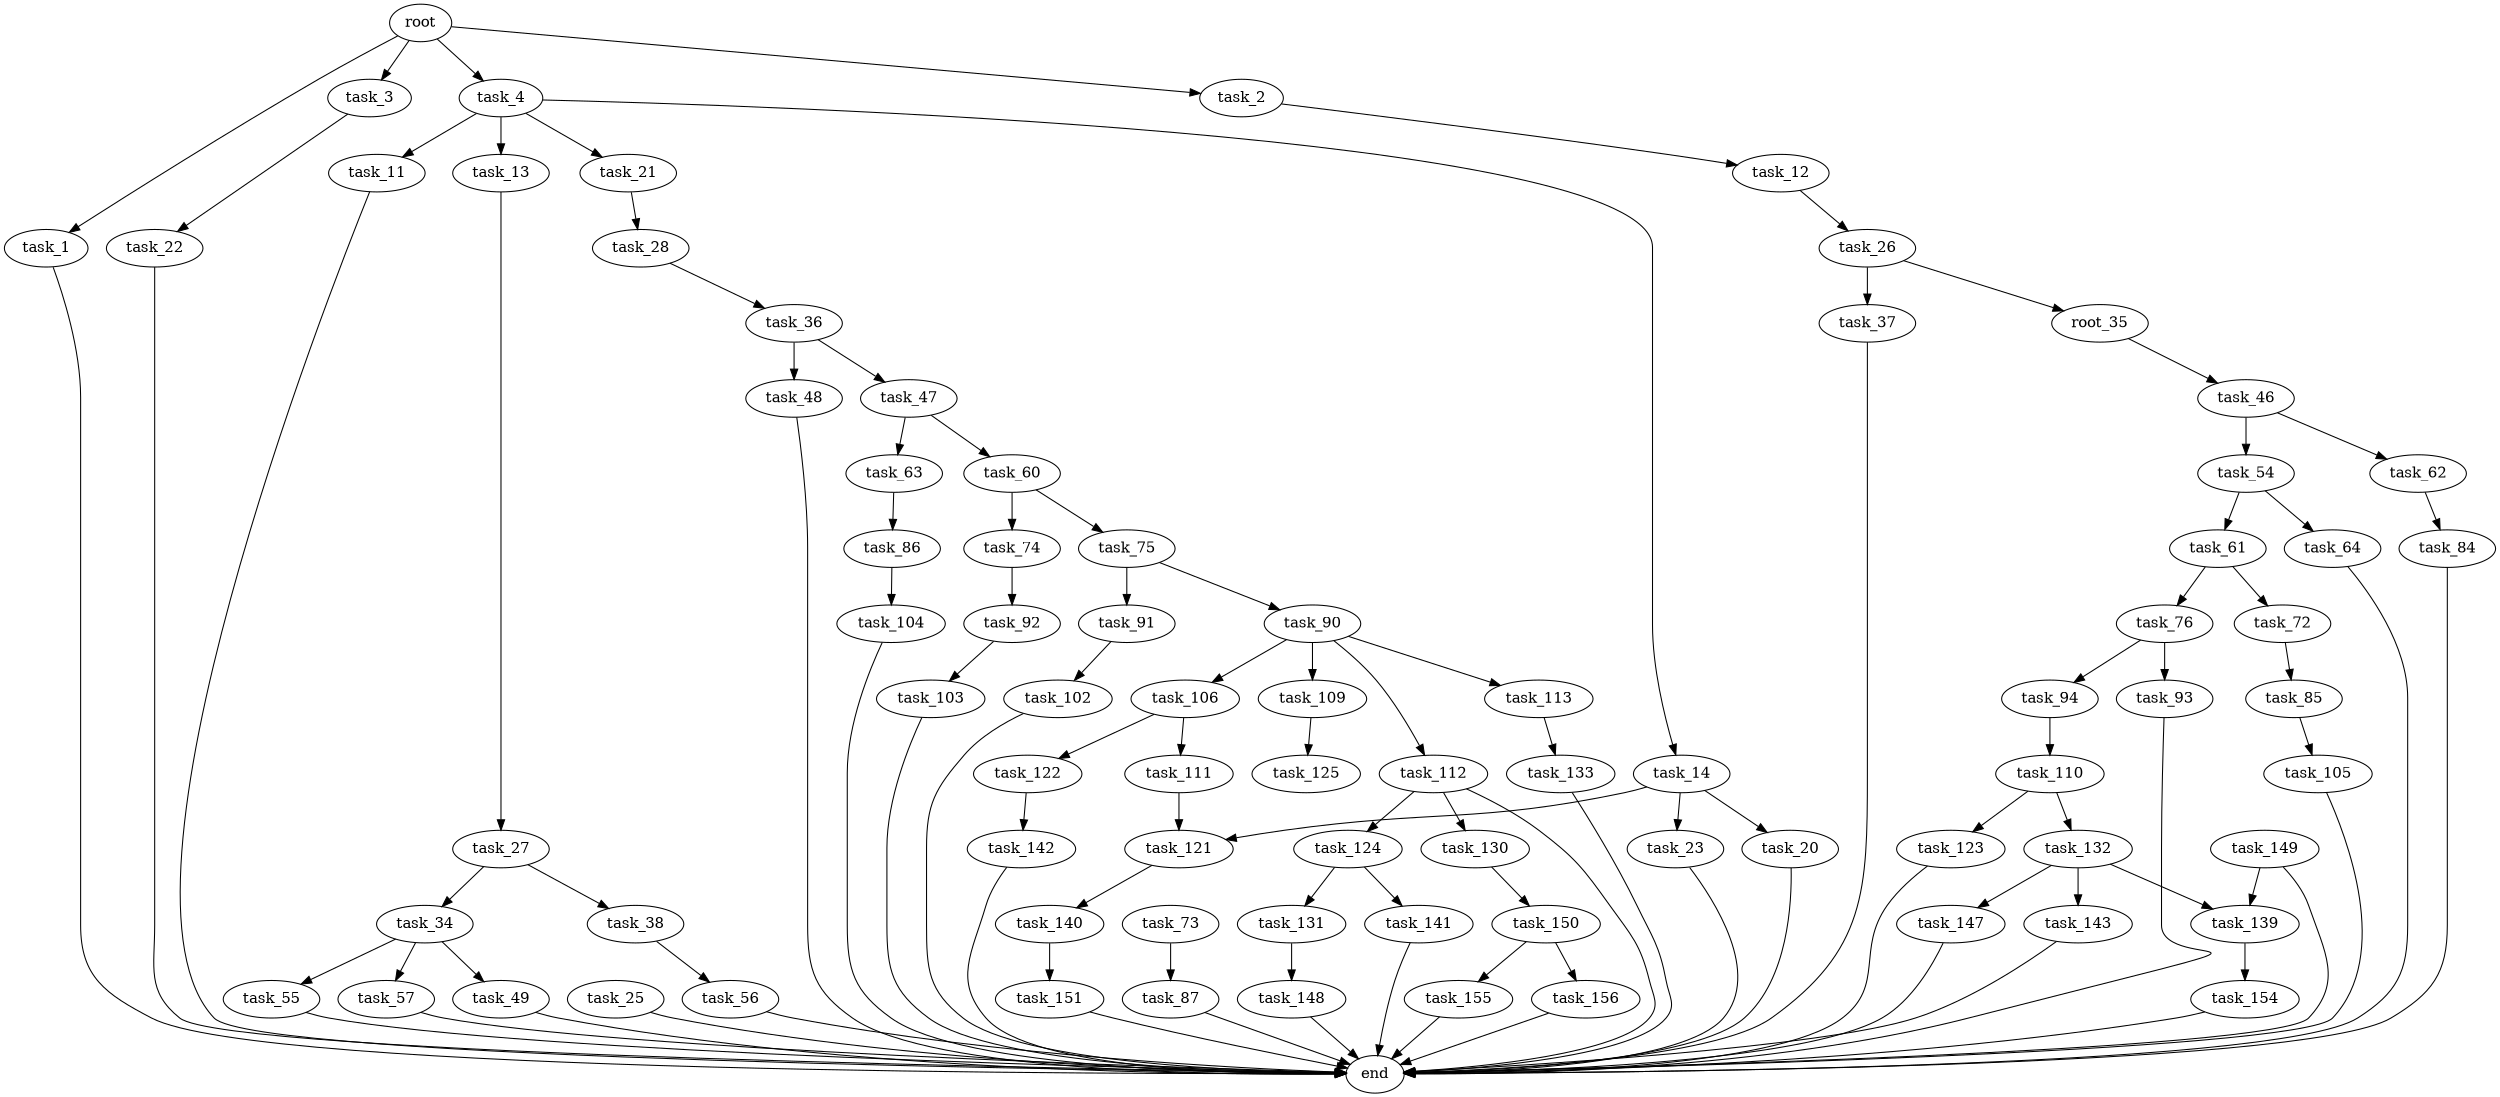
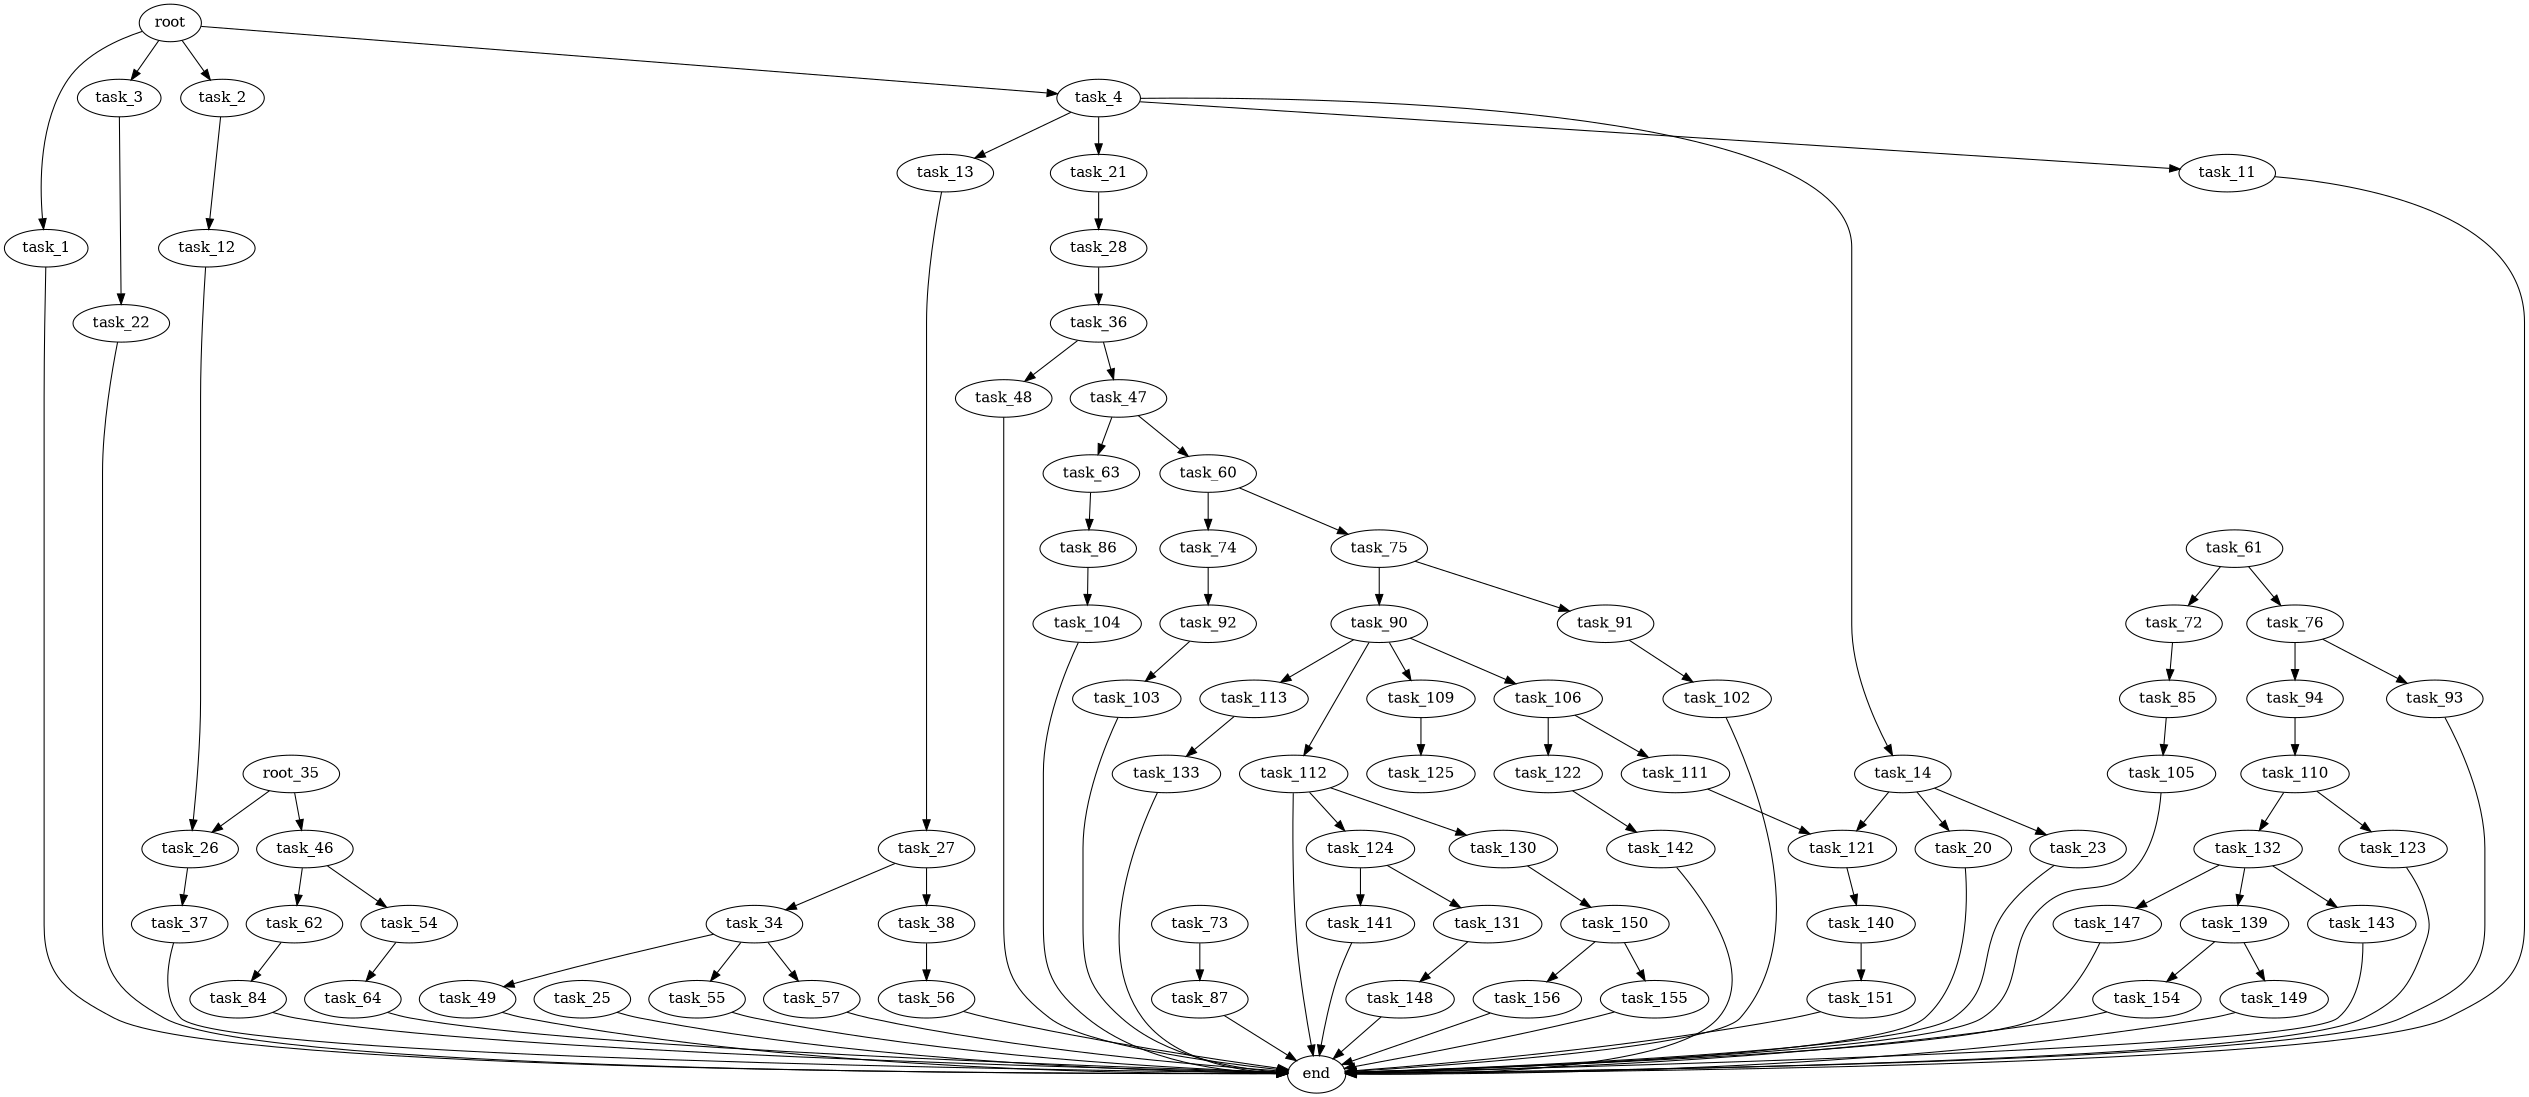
(1979, 284) -> (245, 808)
(2234, 506) -> none
(2256, 881) -> (2252, 957)
